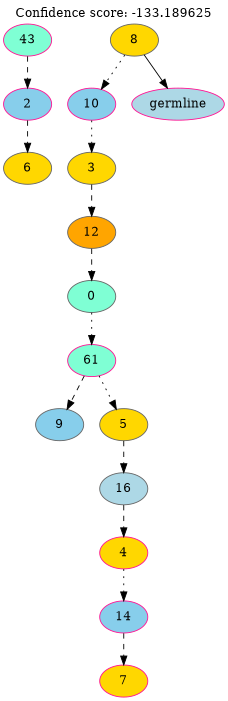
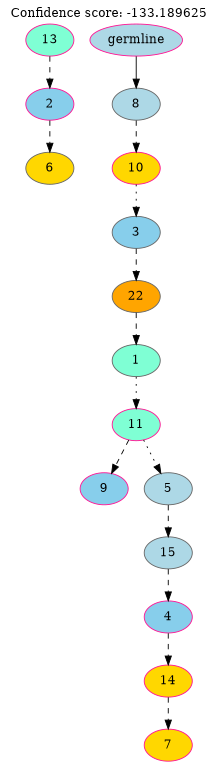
(28, 40) -> (50, 40)
(134, 40) -> (136, 104)
(116, 68) -> (136, 132)
(153, 68) -> (136, 68)
(92, 104) -> (136, 168)
(92, 168) -> (136, 232)
(92, 232) -> (136, 296)
(92, 296) -> (136, 361)
(92, 361) -> (136, 425)
(60, 425) -> (104, 489)
(124, 425) -> (168, 489)
(124, 489) -> (168, 553)
(124, 553) -> (168, 617)
(124, 581) -> (168, 645)
(124, 617) -> (168, 681)
